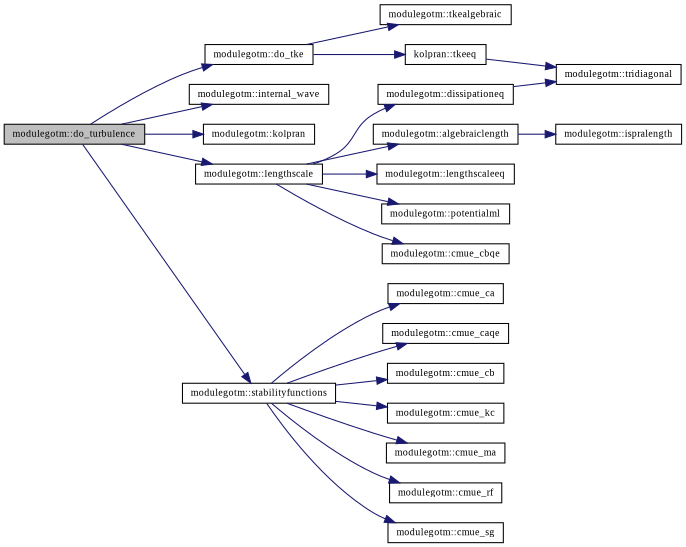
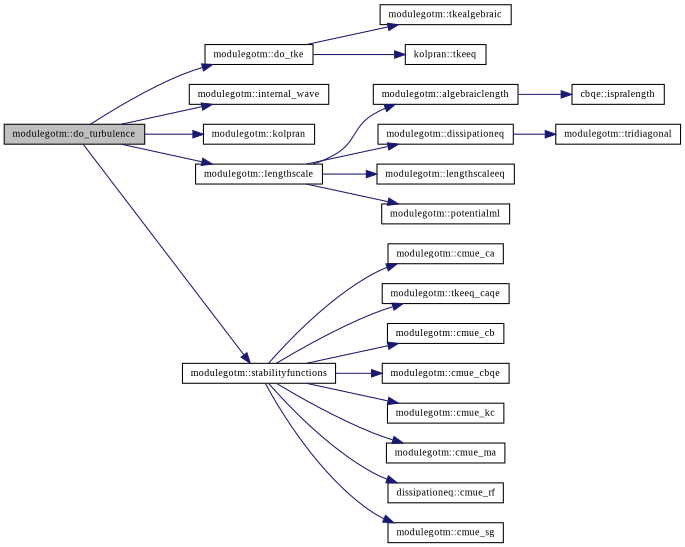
(516, 63) -> none
(619, 134) -> (618, 94)
(333, 215) -> (354, 373)
(446, 333) -> (446, 294)
(446, 493) -> (446, 493)
